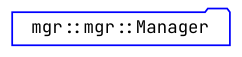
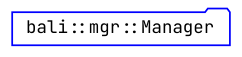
(121, 29) -> (121, 29)
